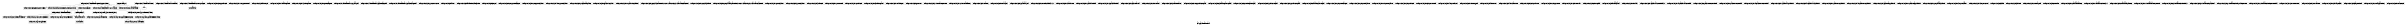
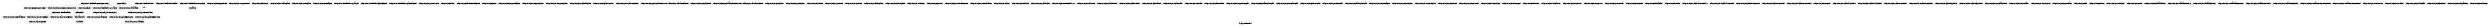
none -> (874, 4)
none -> (1173, 4)
none -> (1822, 4)
none -> (2062, 4)
